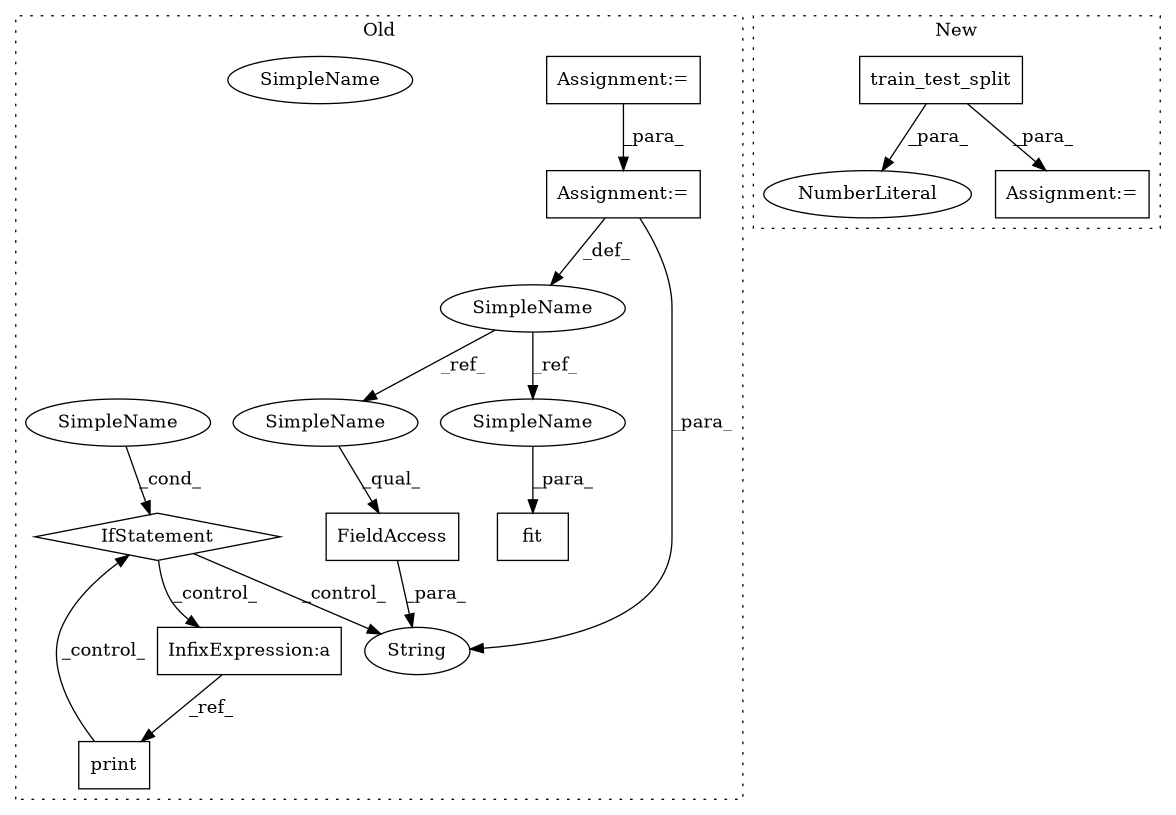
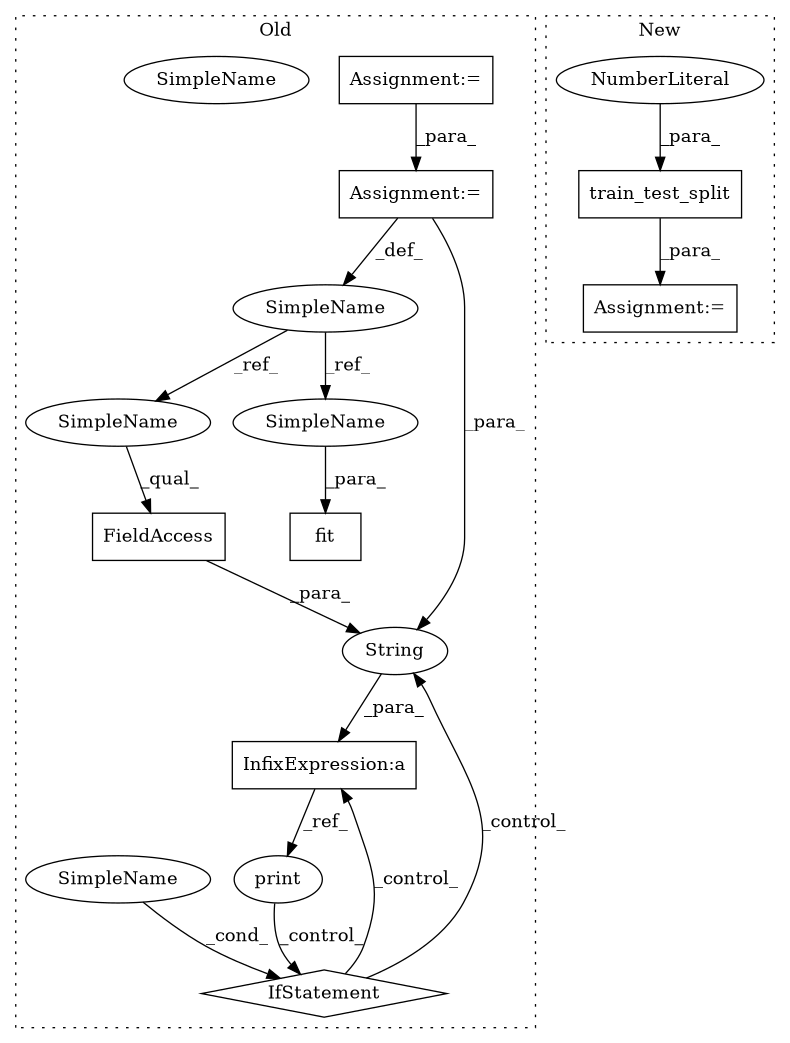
(908, 132) -> (660, 131)
none -> (364, 702)
(114, 765) -> (278, 879)
